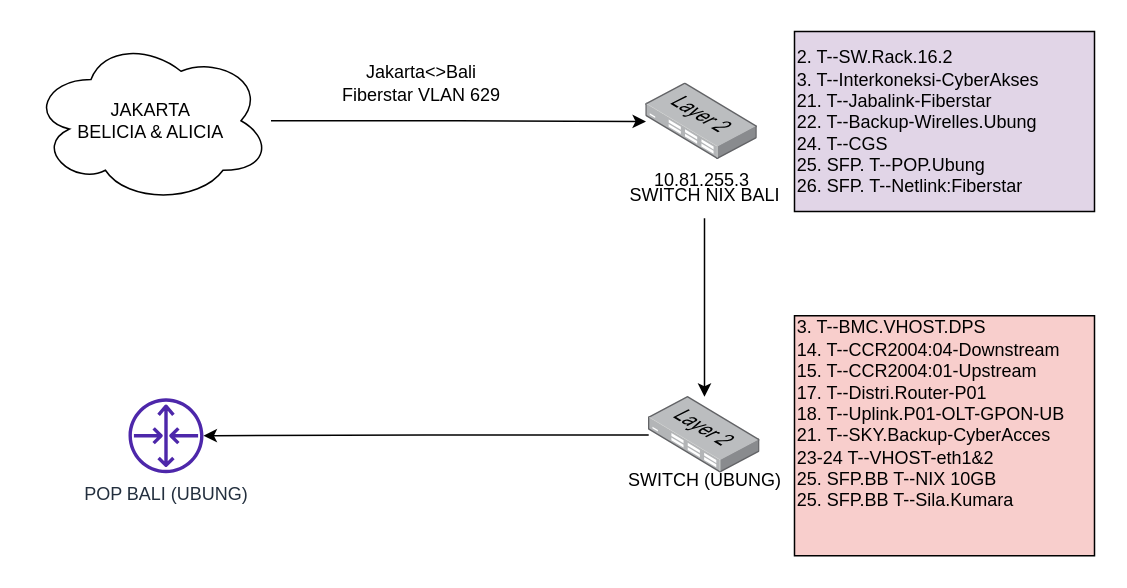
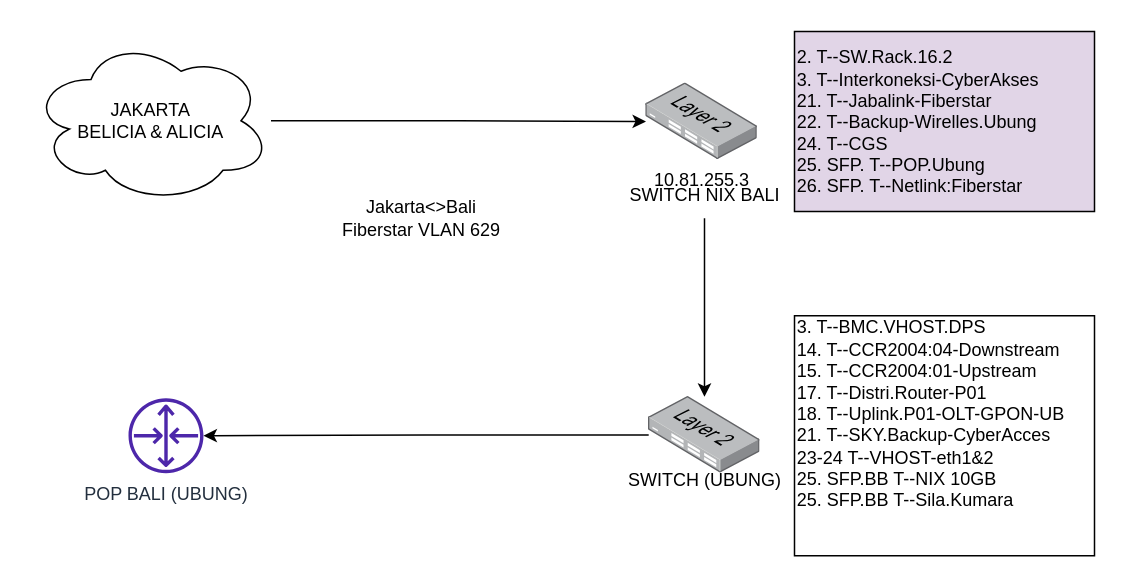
(421, 83) -> (421, 218)
(944, 436) -> (944, 436)
